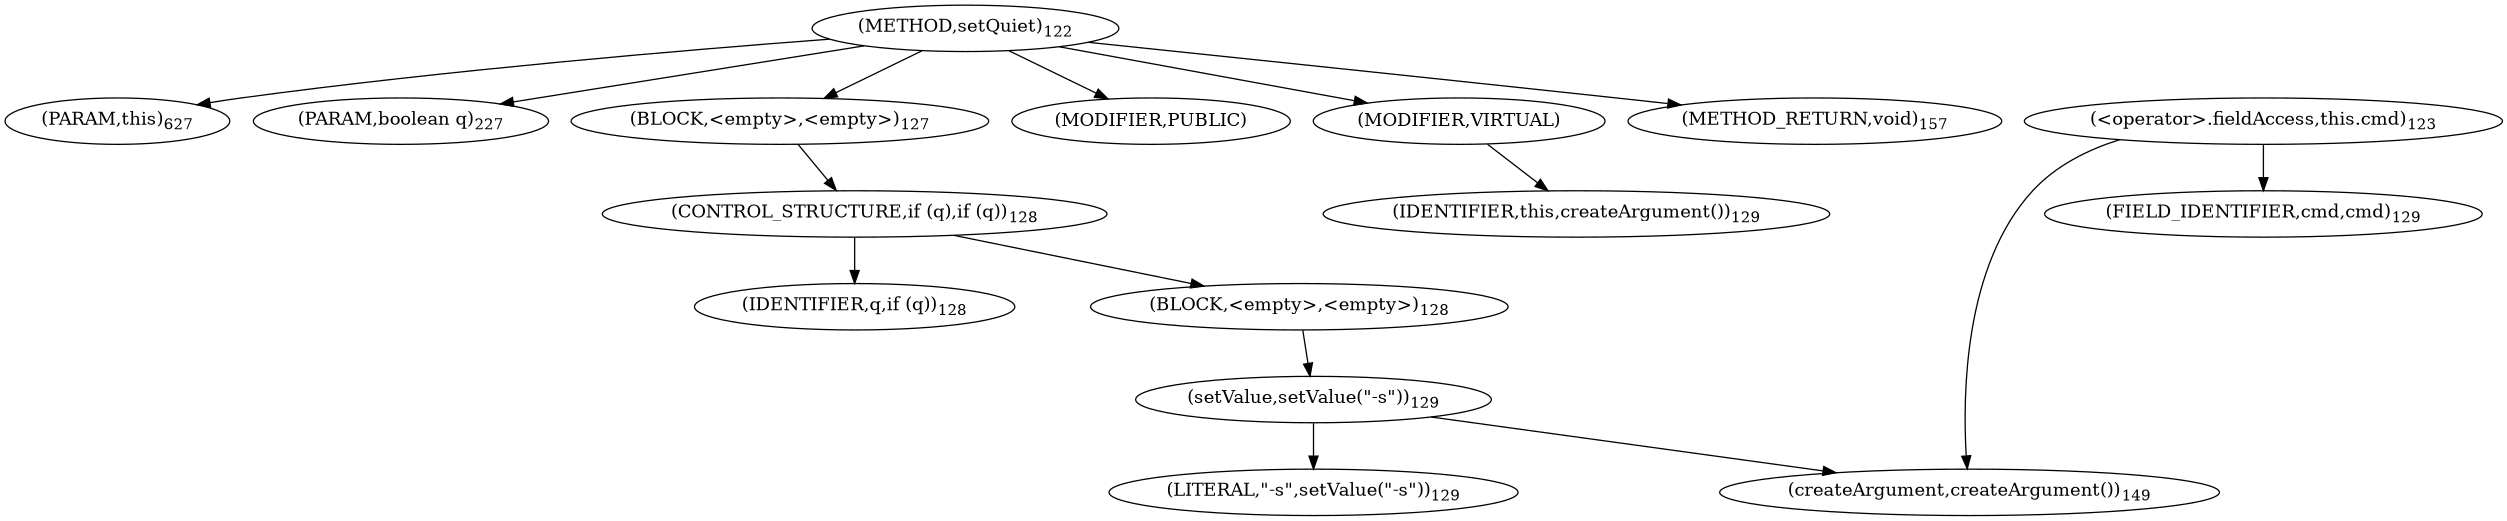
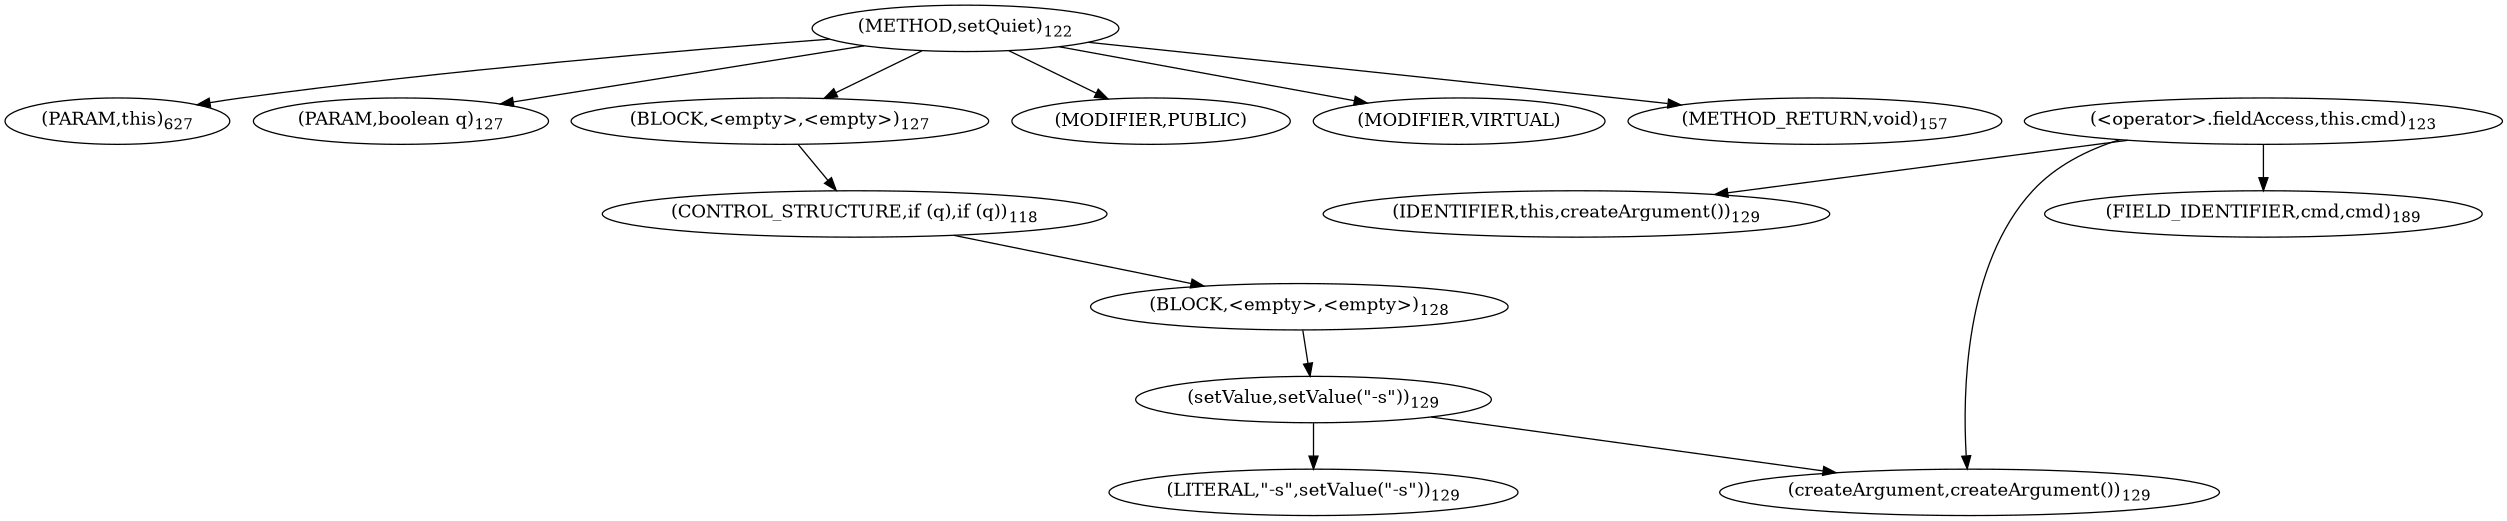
(489, 119) -> (489, 119)
(1513, 164) -> (1928, 167)
(1023, 212) -> (1023, 212)
(2406, 212) -> (2406, 212)
(855, 307) -> none
(2136, 490) -> (2136, 490)
